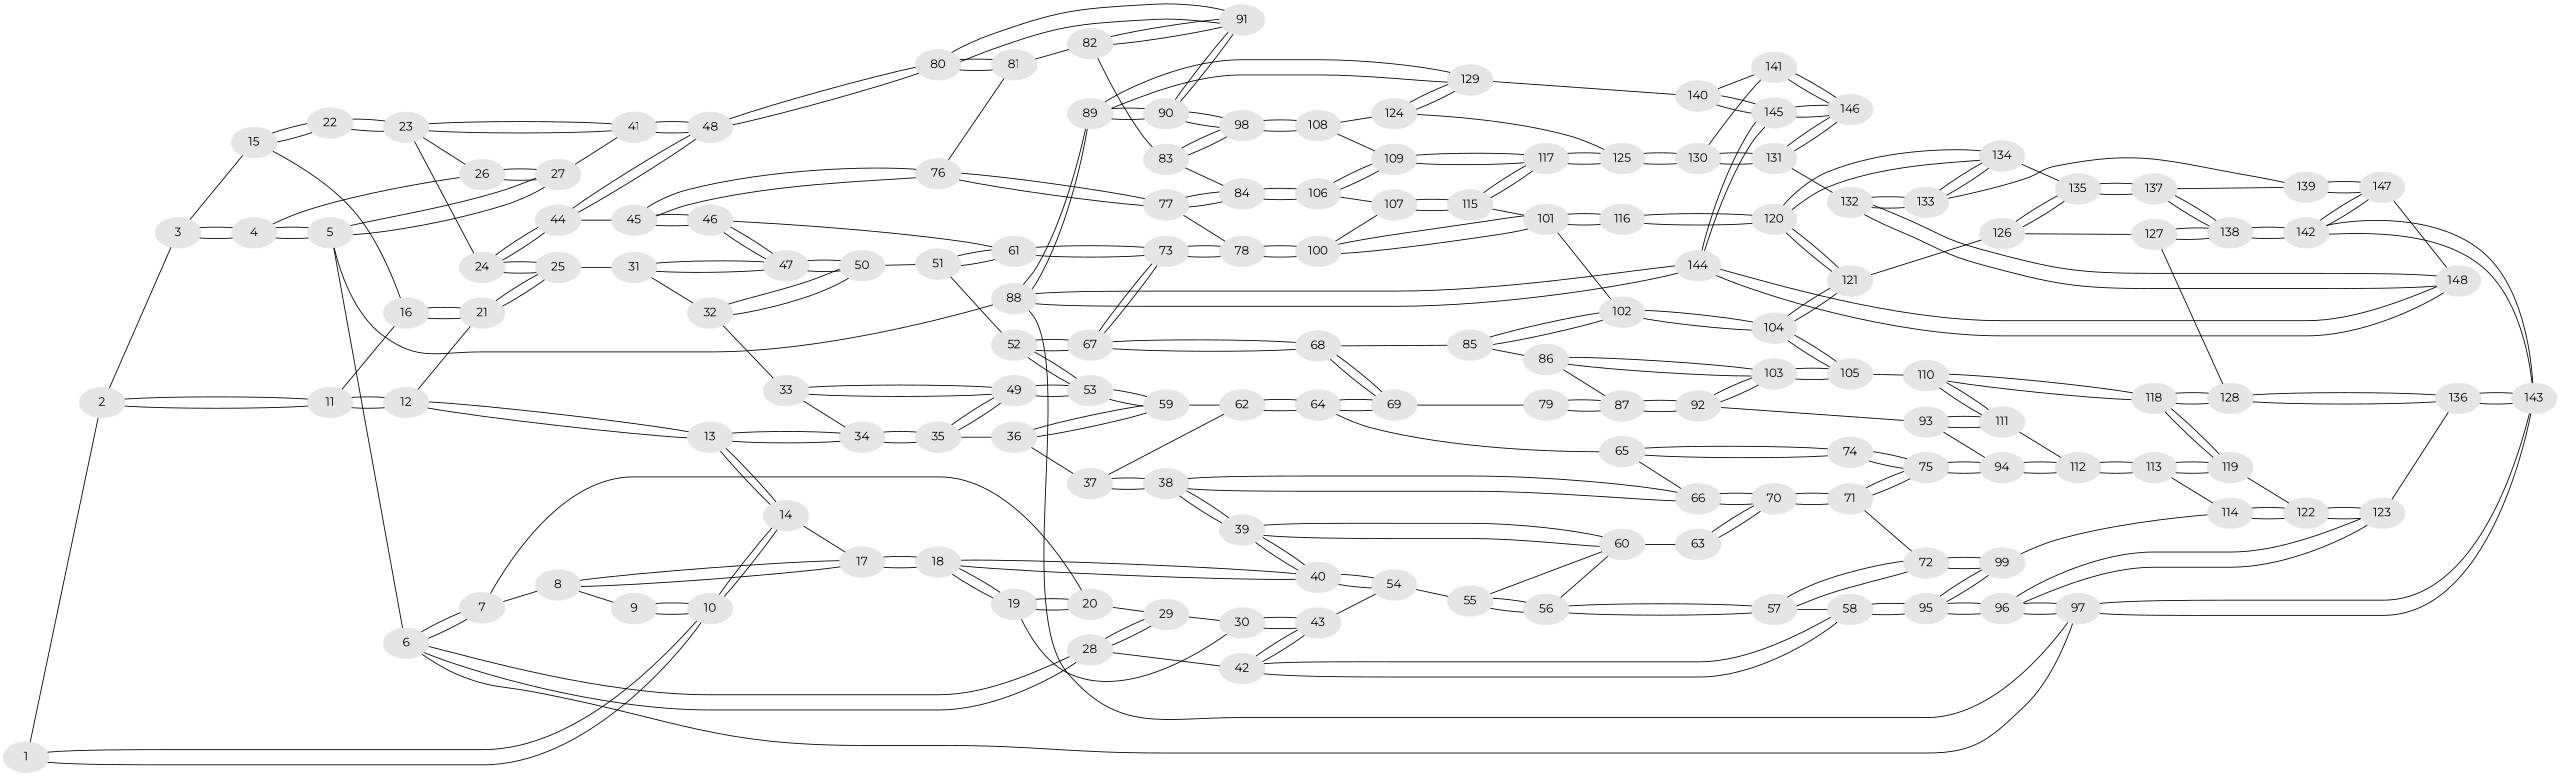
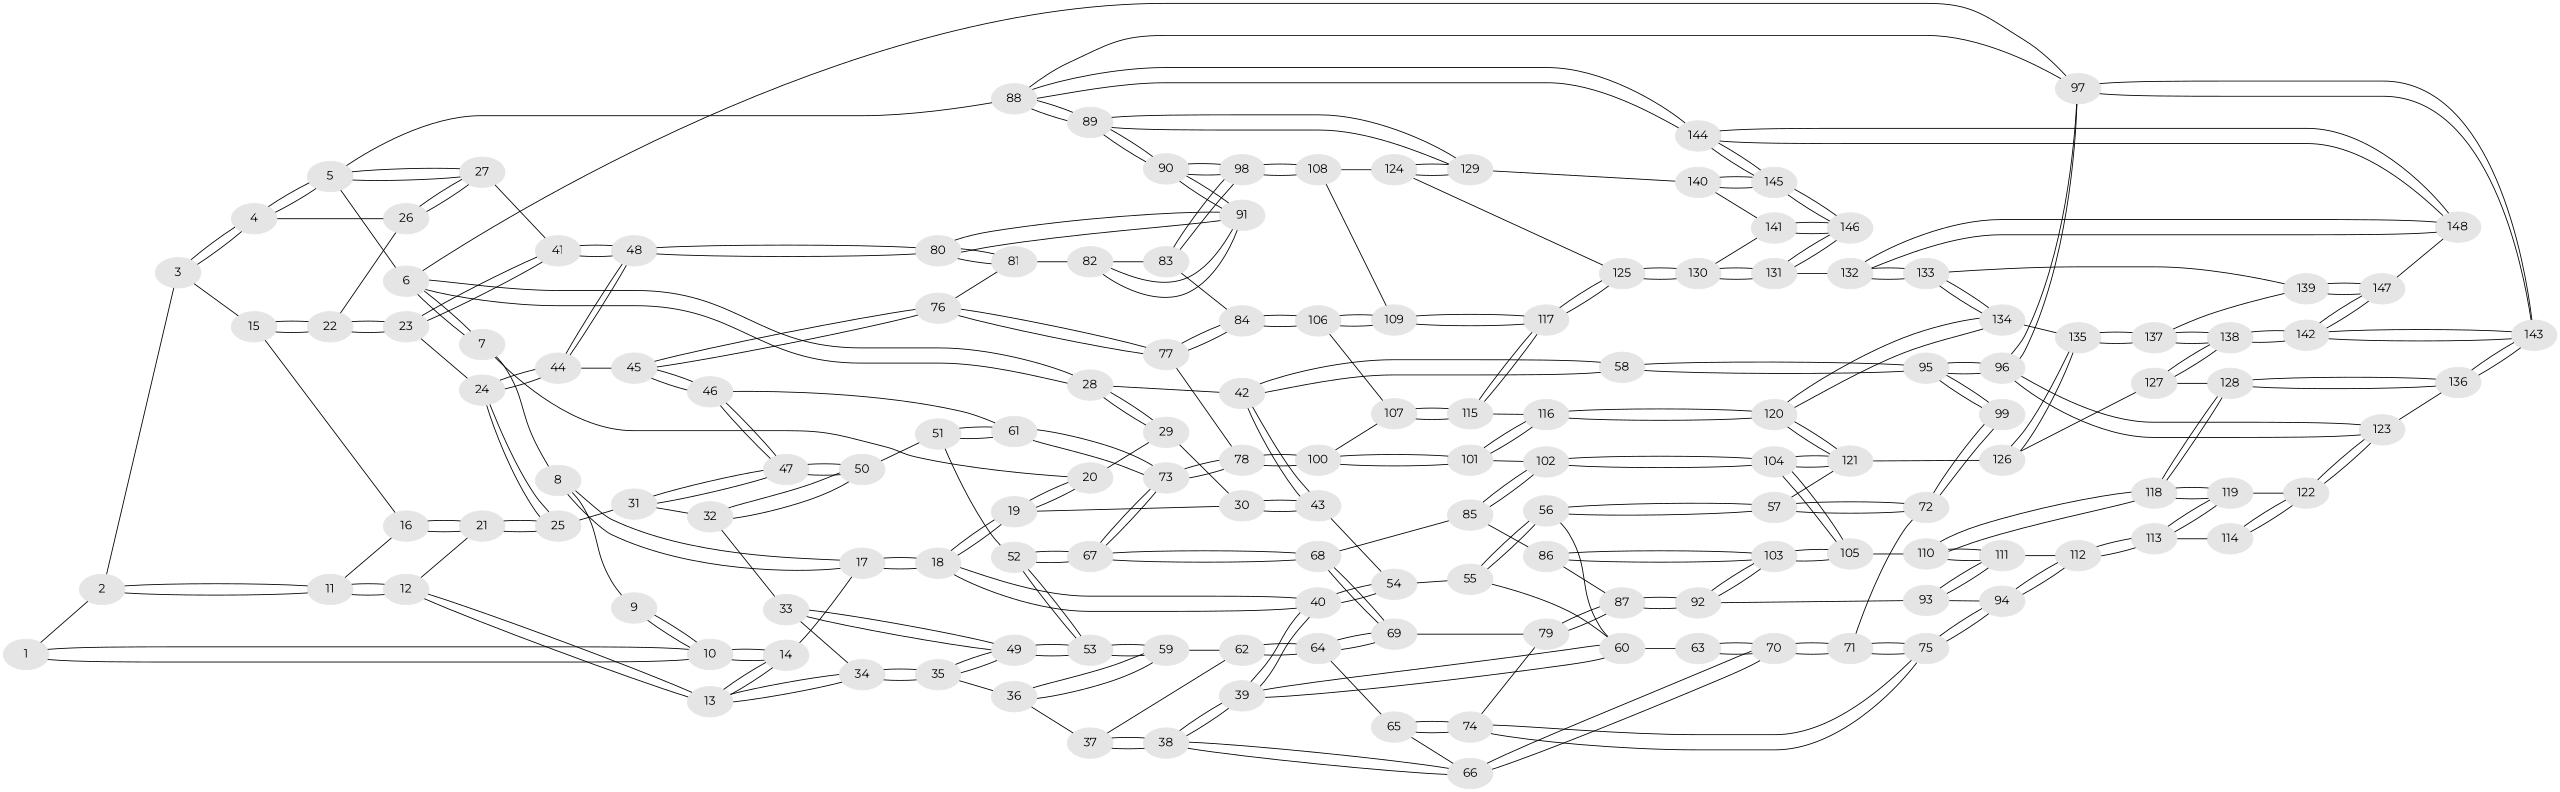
(444, 151) -> (368, 273)
(1508, 212) -> (1508, 414)
(2112, 527) -> none
(1812, 609) -> (1812, 484)
none -> (1508, 681)
